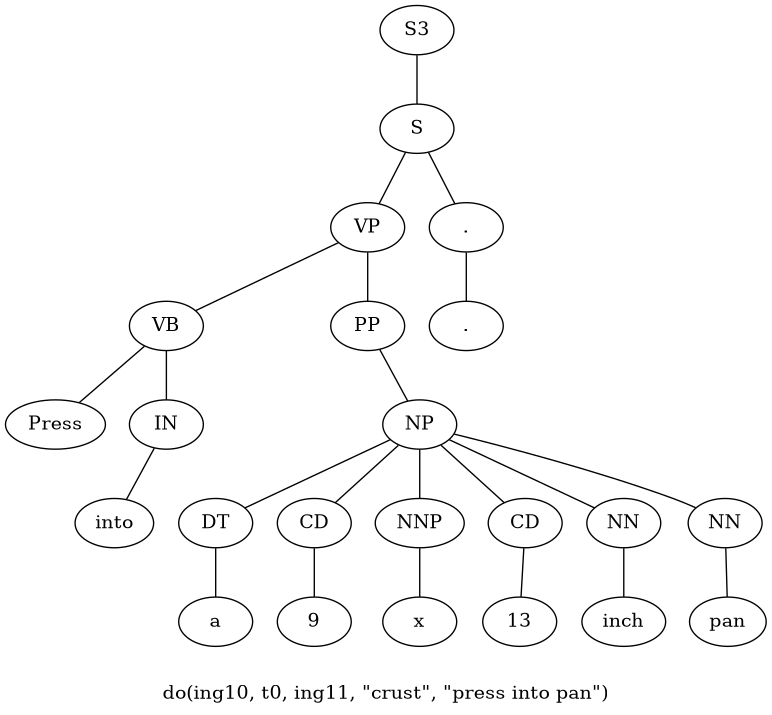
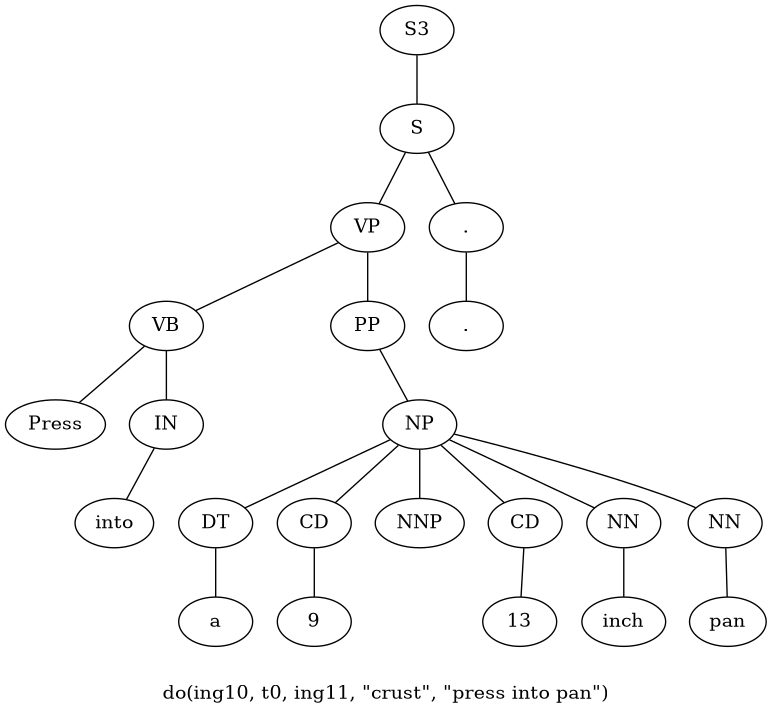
(420, 622) -> none
